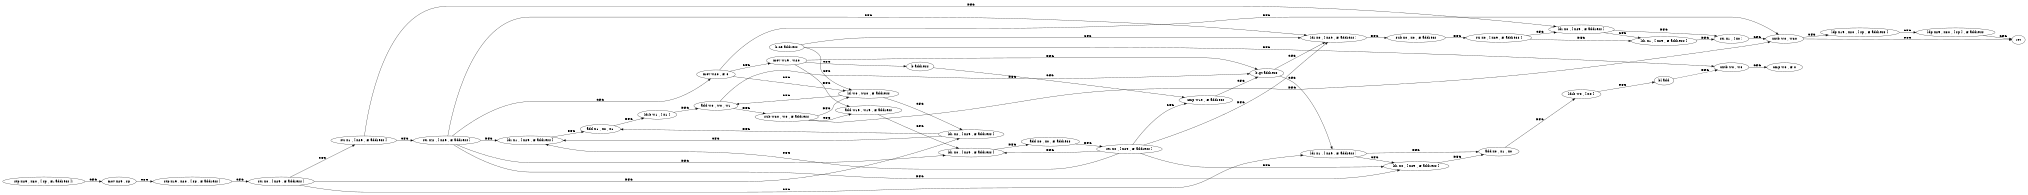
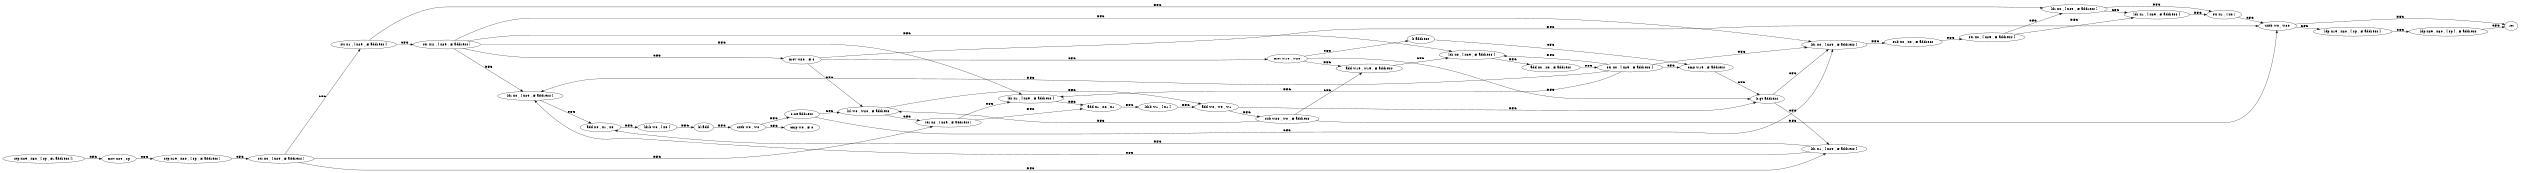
(1258, 49) -> (774, 121)
